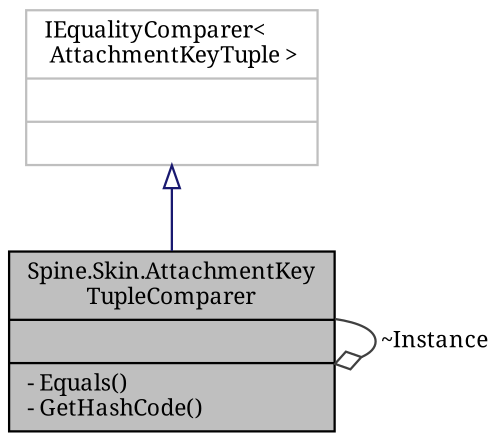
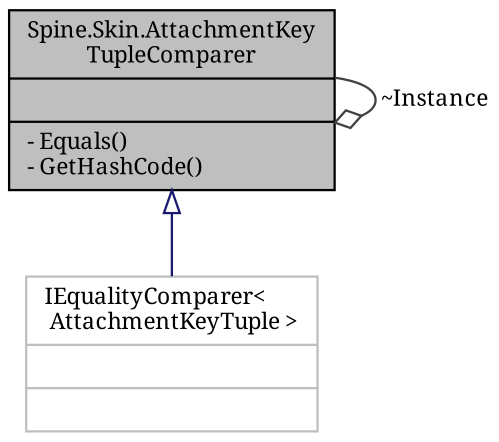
(172, 220) -> (172, 245)
